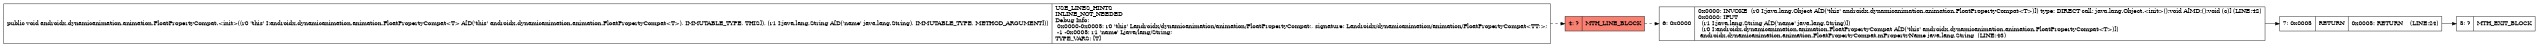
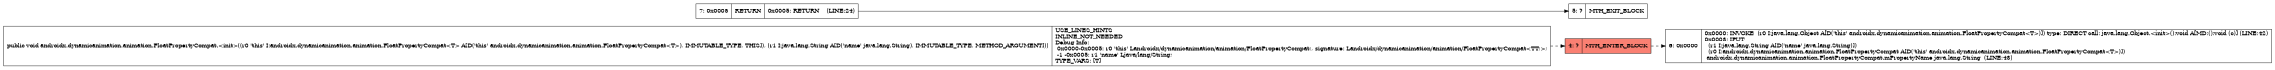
(1720, 17) -> (1726, 40)
(1613, 24) -> (1617, 46)
(2270, 24) -> none
